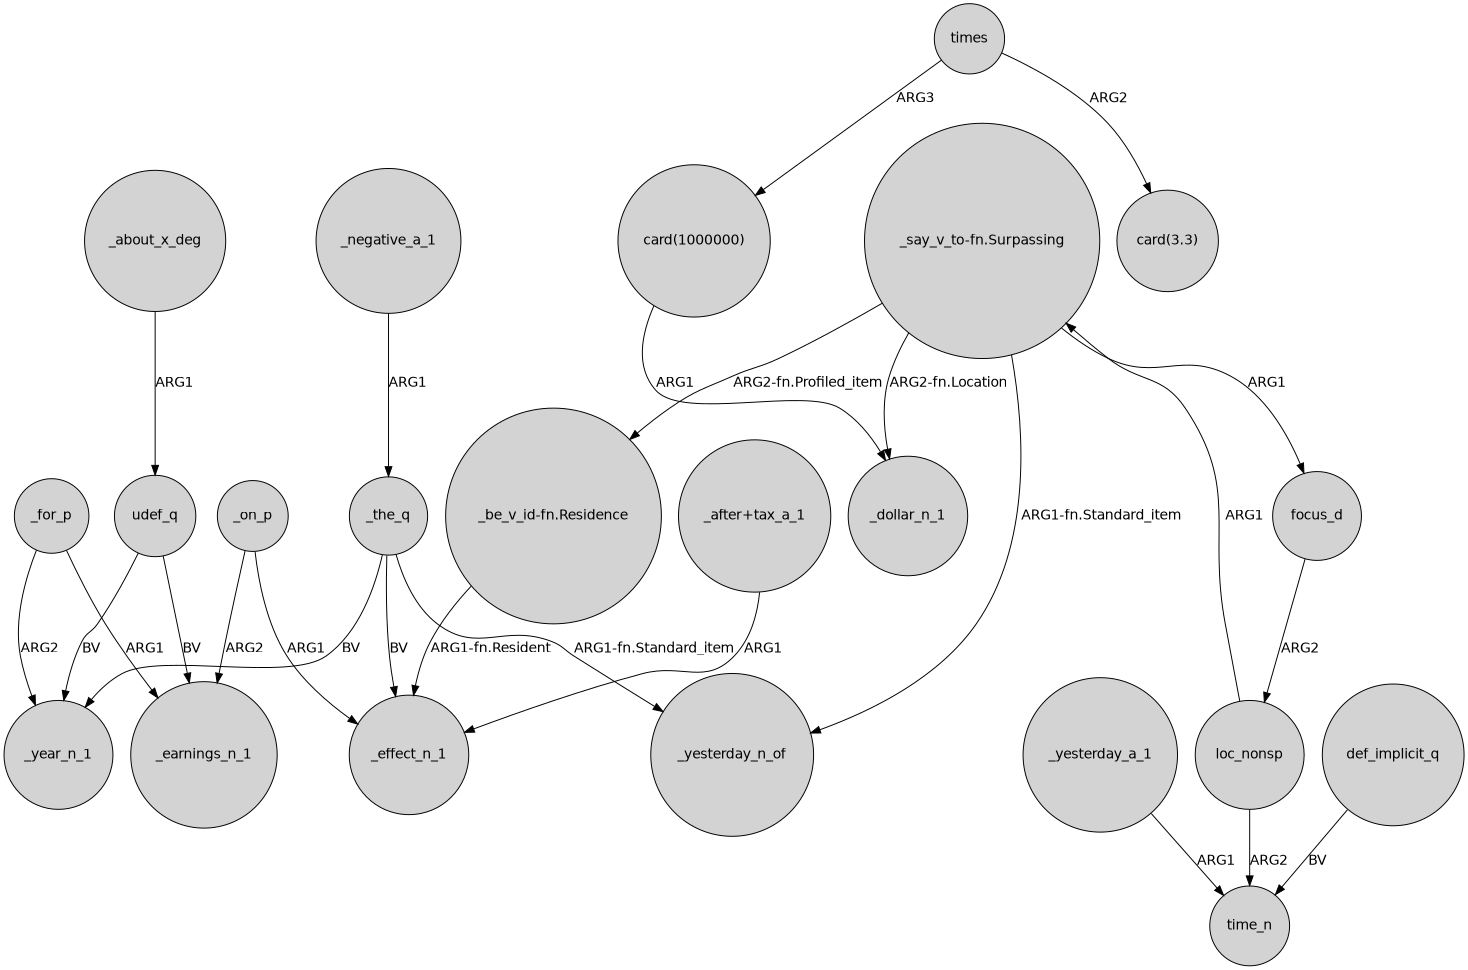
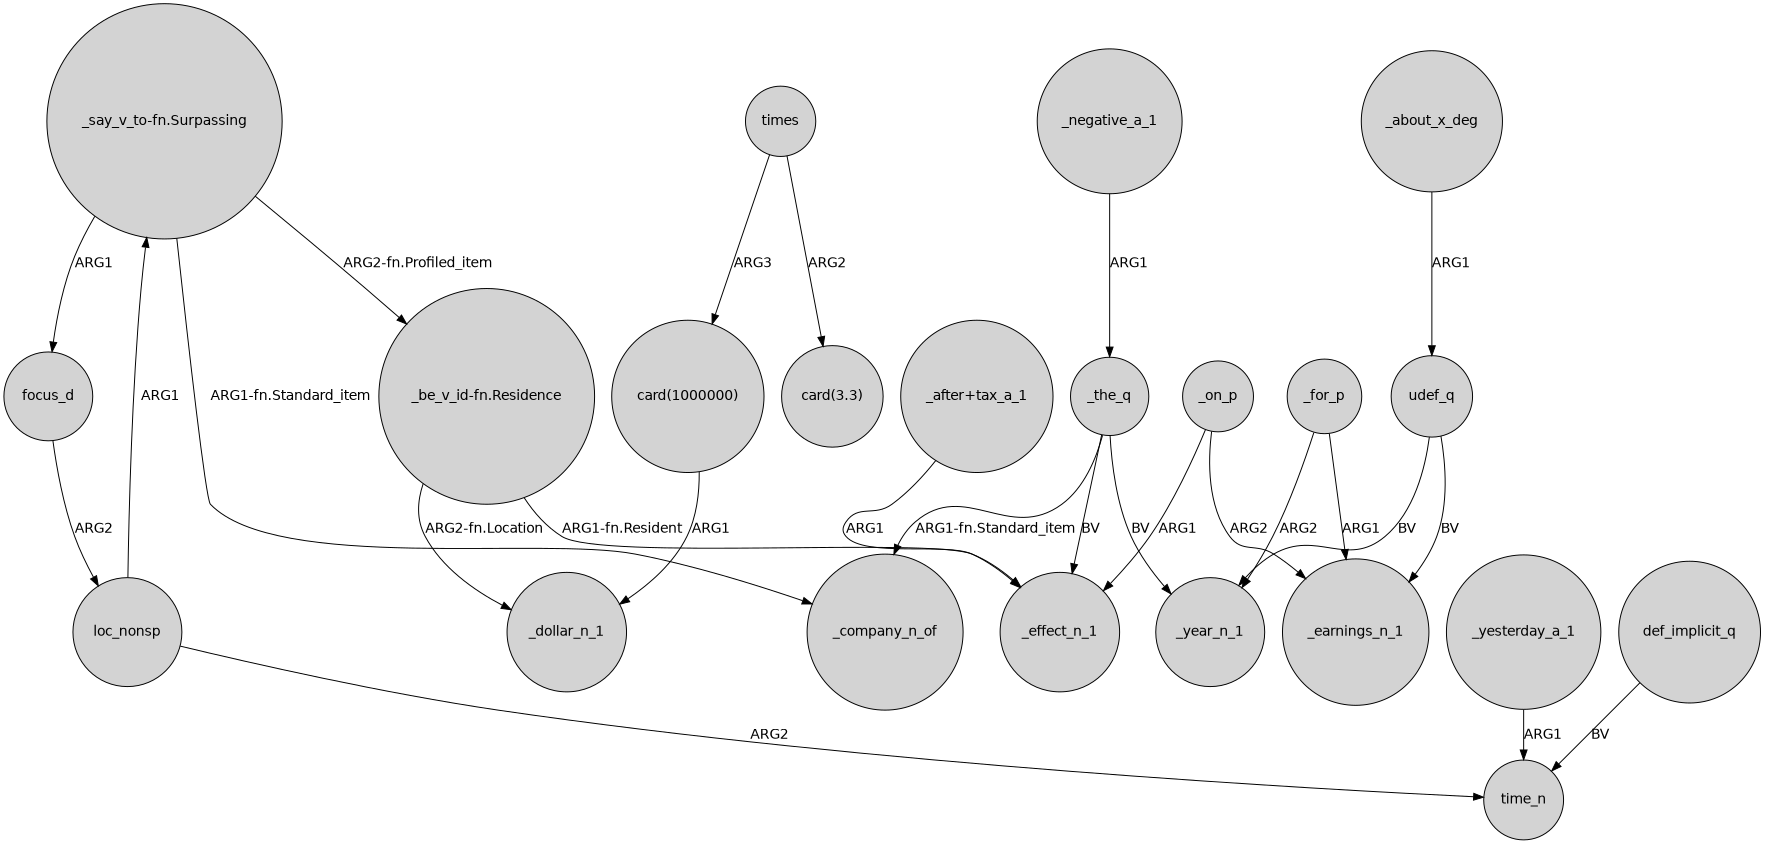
(886, 389) -> (439, 557)
(732, 755) -> (885, 632)
